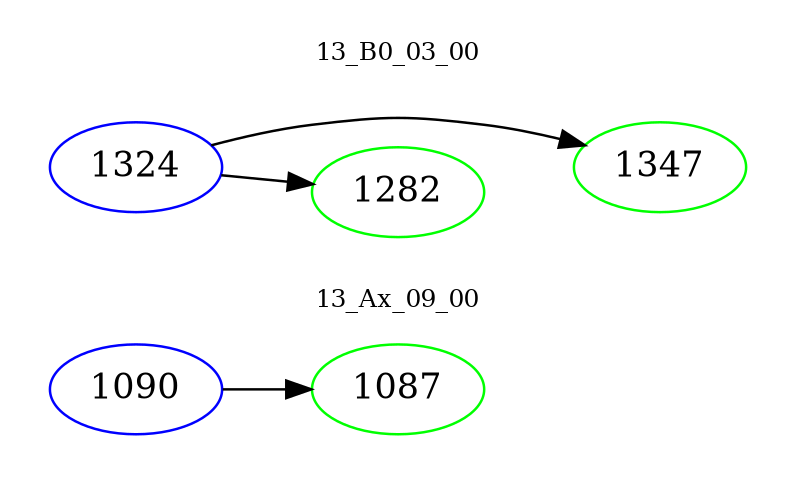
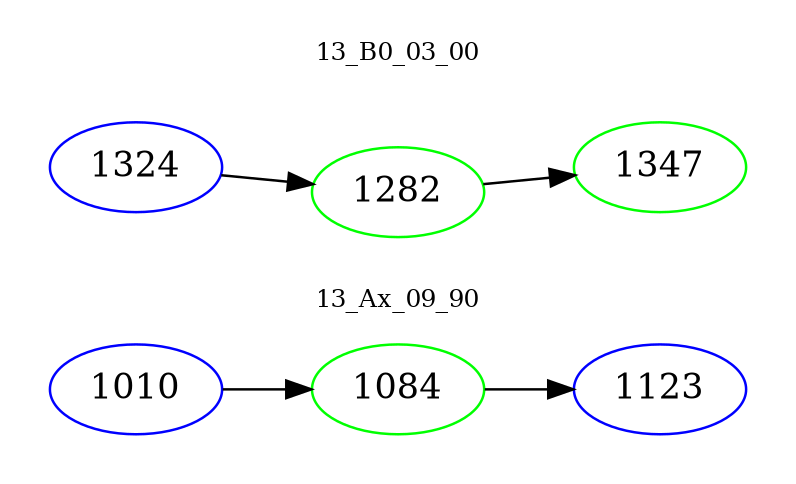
(385, 118) -> (516, 181)
(398, 301) -> (398, 301)
(136, 389) -> (136, 389)
(398, 389) -> (398, 389)
none -> (660, 389)
